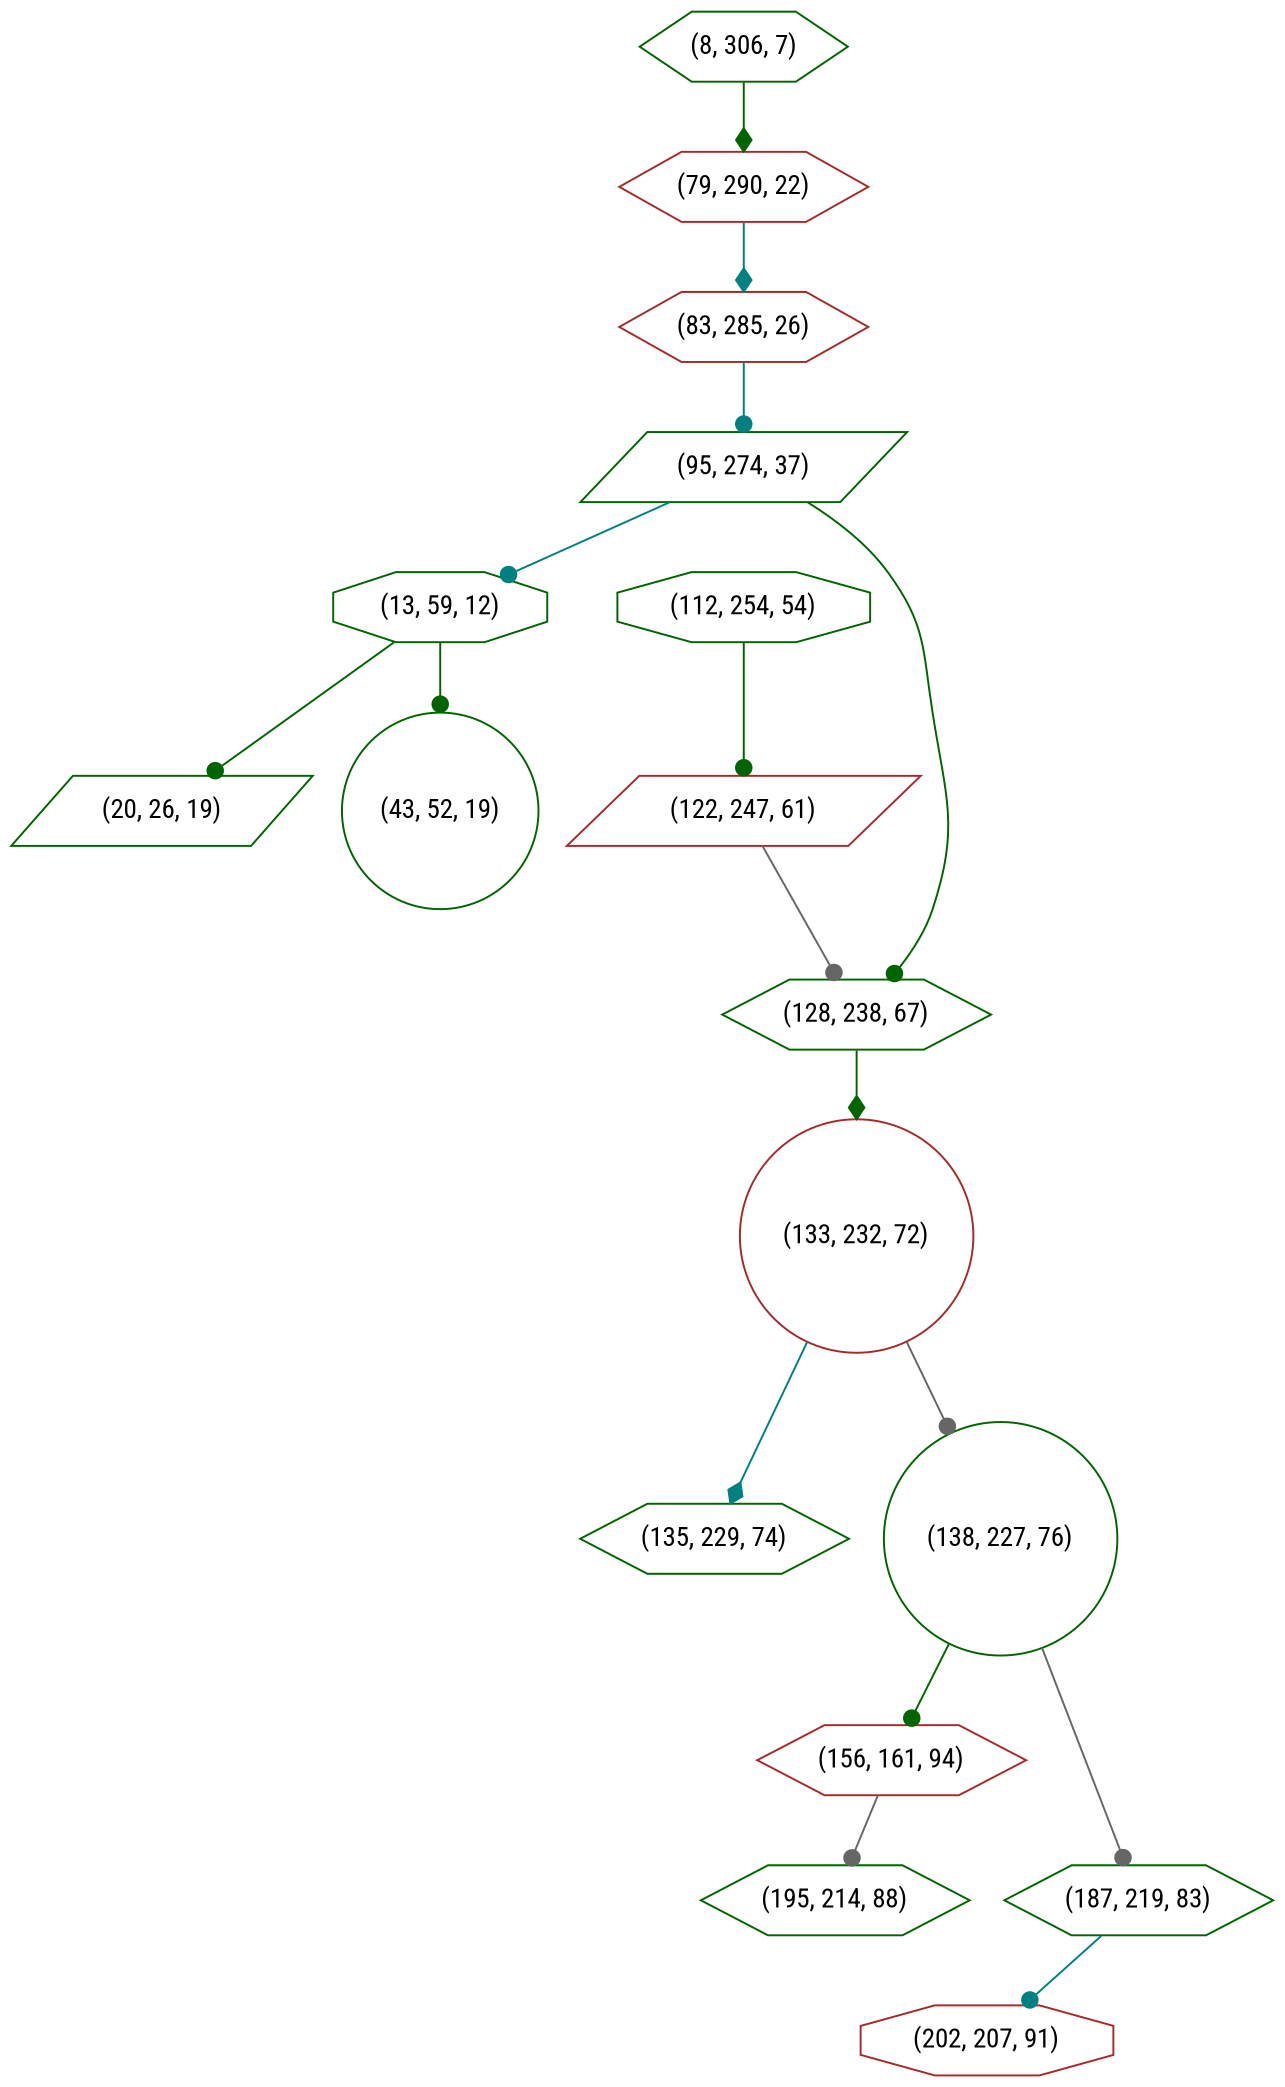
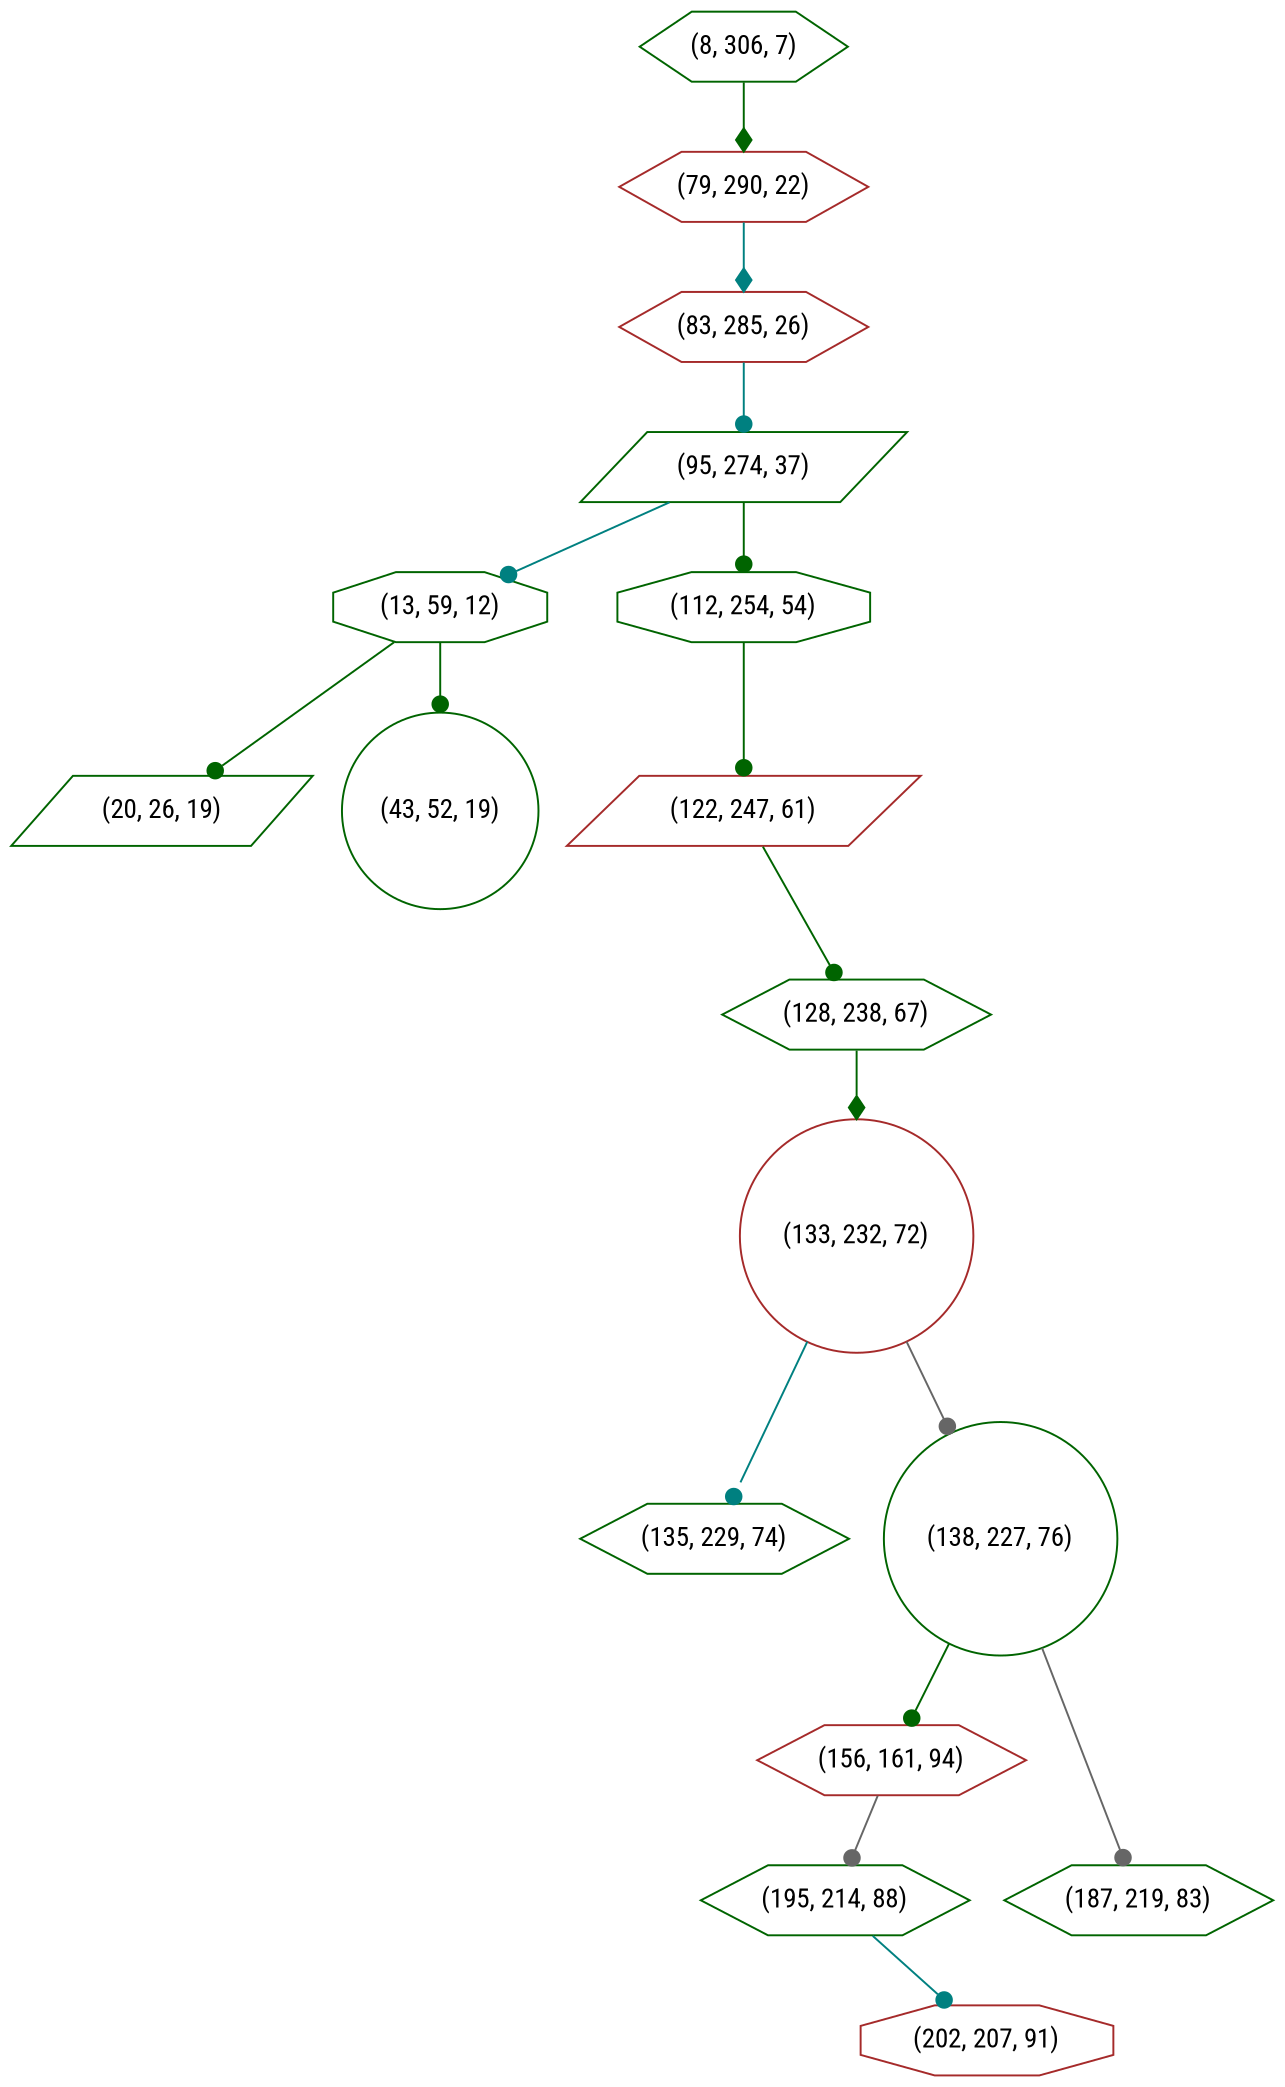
(933, 718) -> (744, 529)
(796, 906) -> (796, 906)
(774, 1412) -> (774, 1412)
(1069, 1965) -> (905, 1965)
